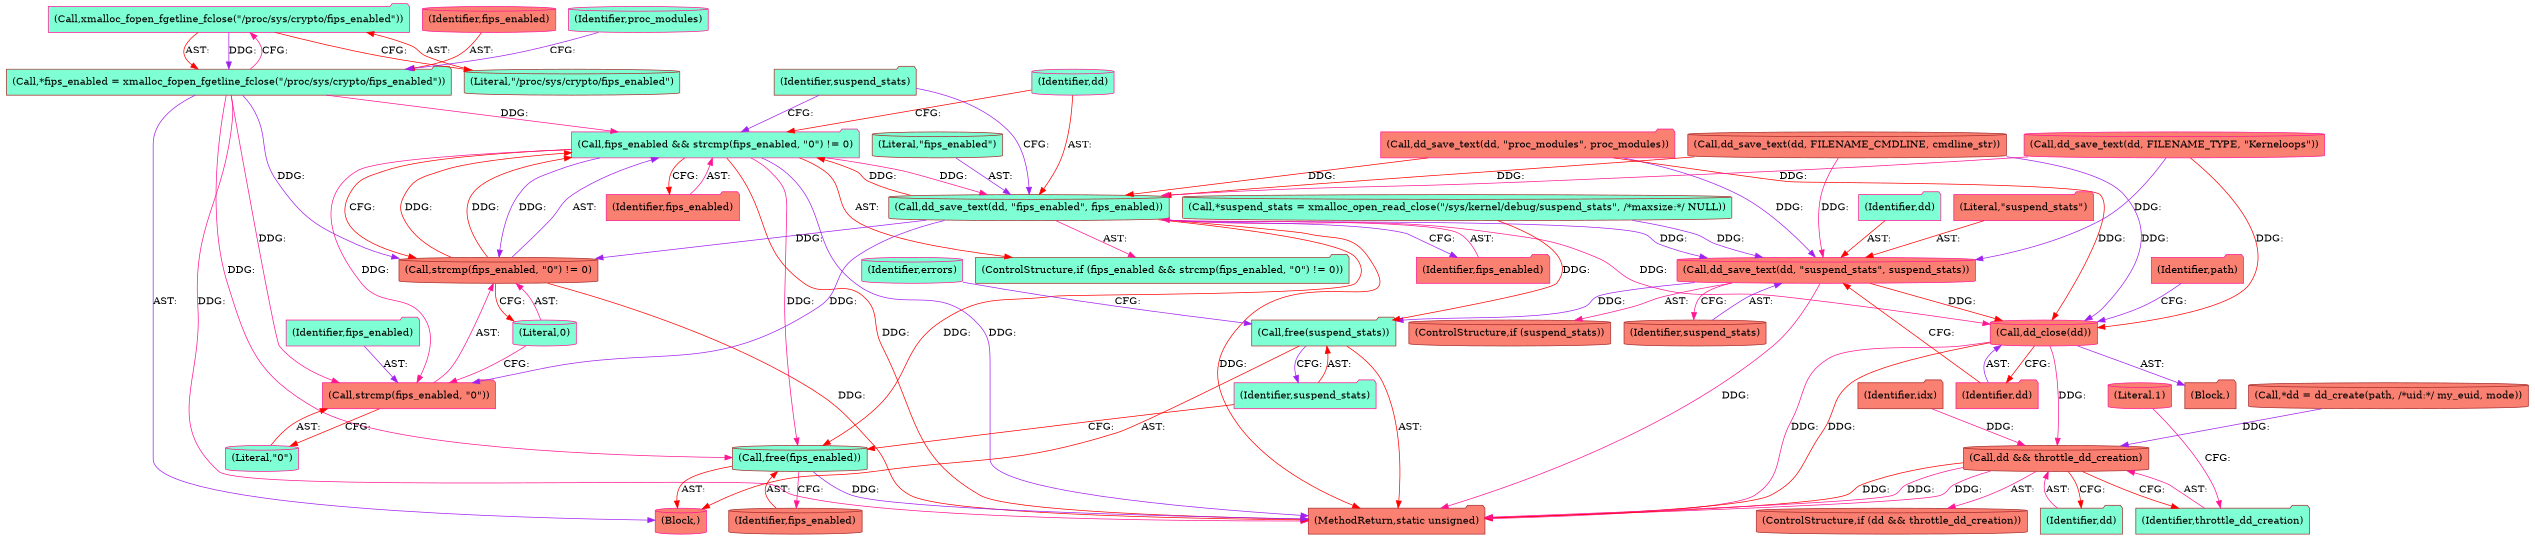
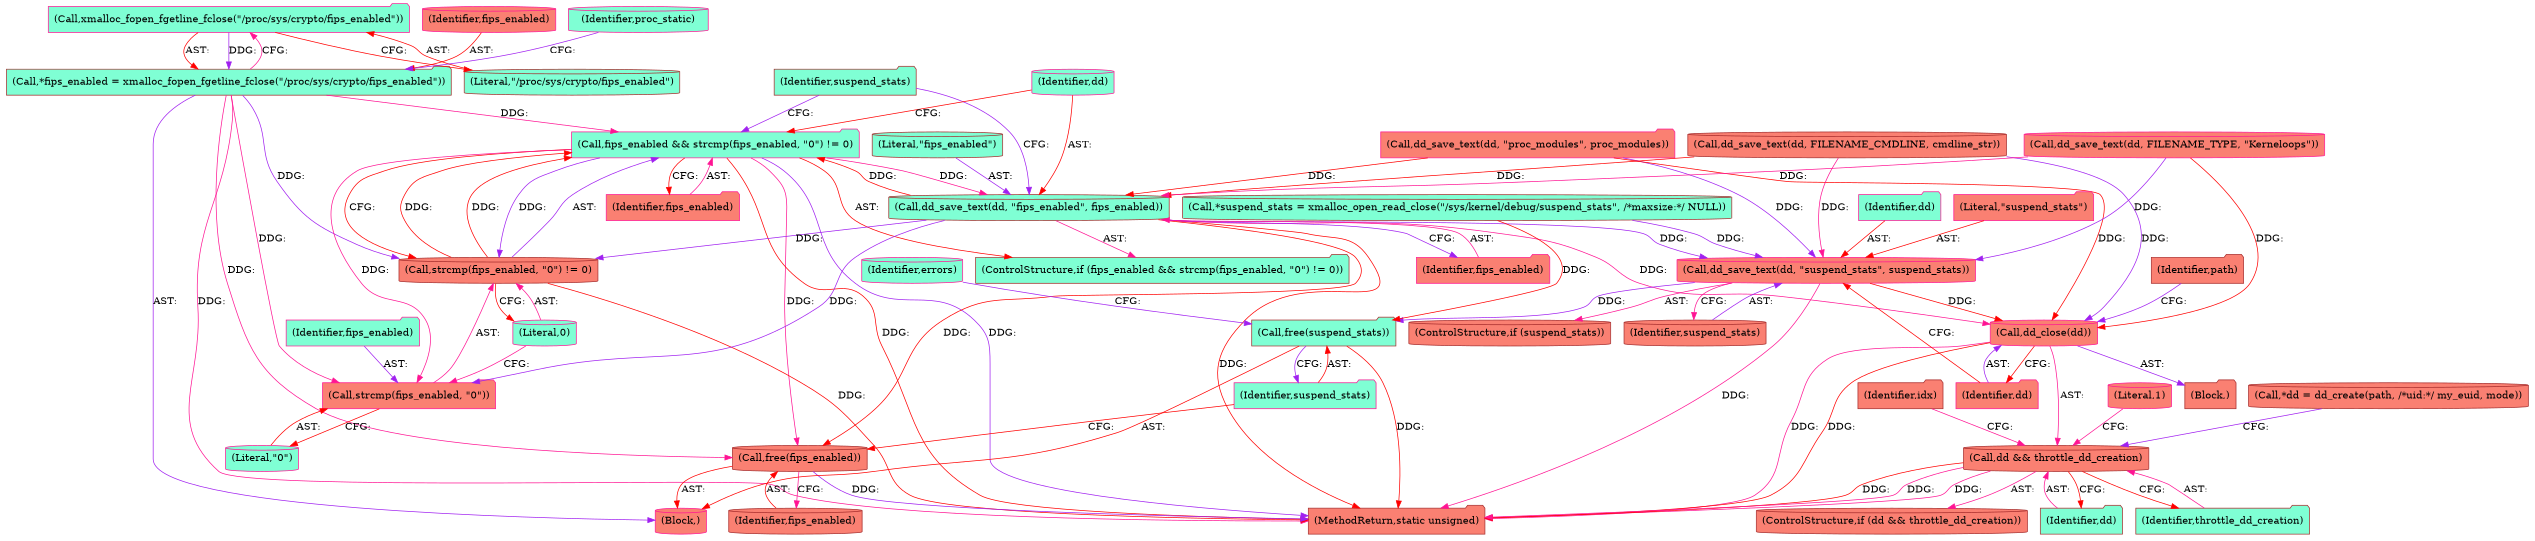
(638, 19) -> (638, 19)
(2197, 270) -> (2197, 270)
(2074, 396) -> (2074, 396)
(1412, 427) -> (1412, 427)
(2002, 427) -> (2002, 427)
(2258, 427) -> (2258, 427)
(2191, 451) -> (2101, 425)
(800, 458) -> (800, 458)
